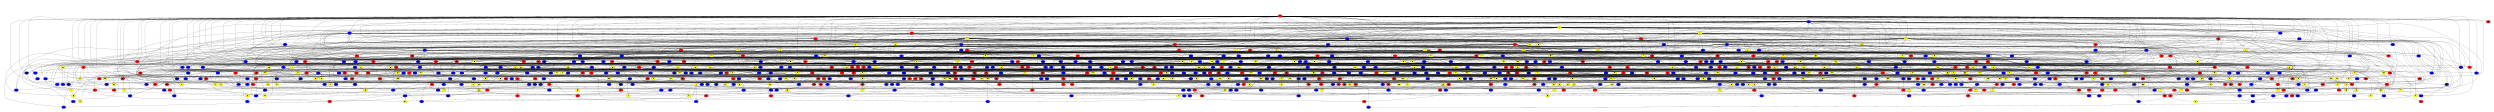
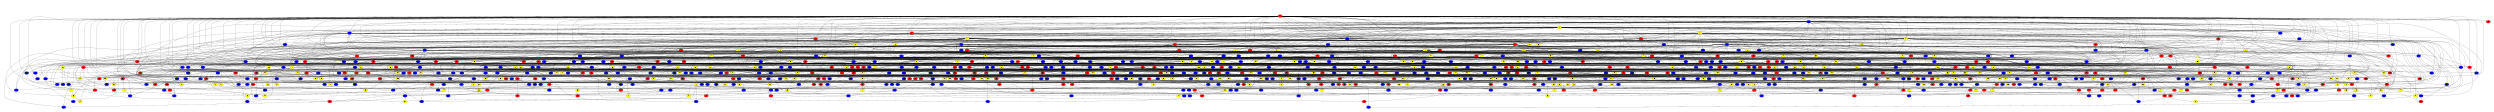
none -> (2008, 84)
